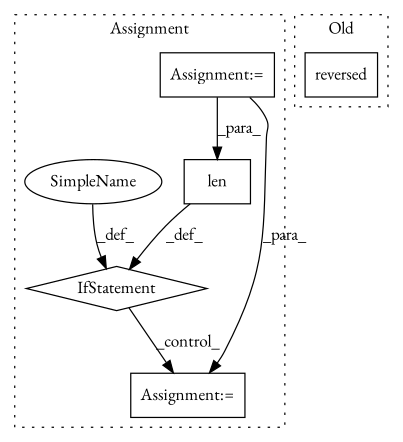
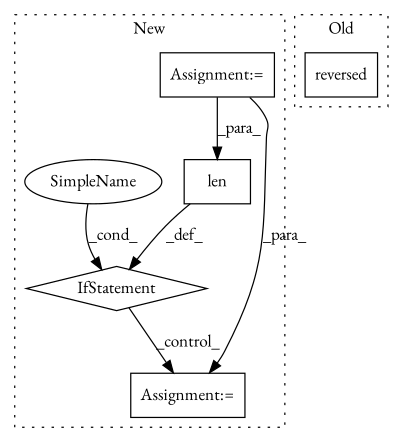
(150, 29) -> (150, 29)
(116, 235) -> (113, 235)
